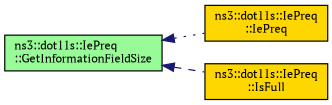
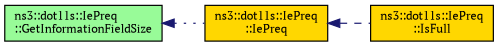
(189, 70) -> (355, 23)
